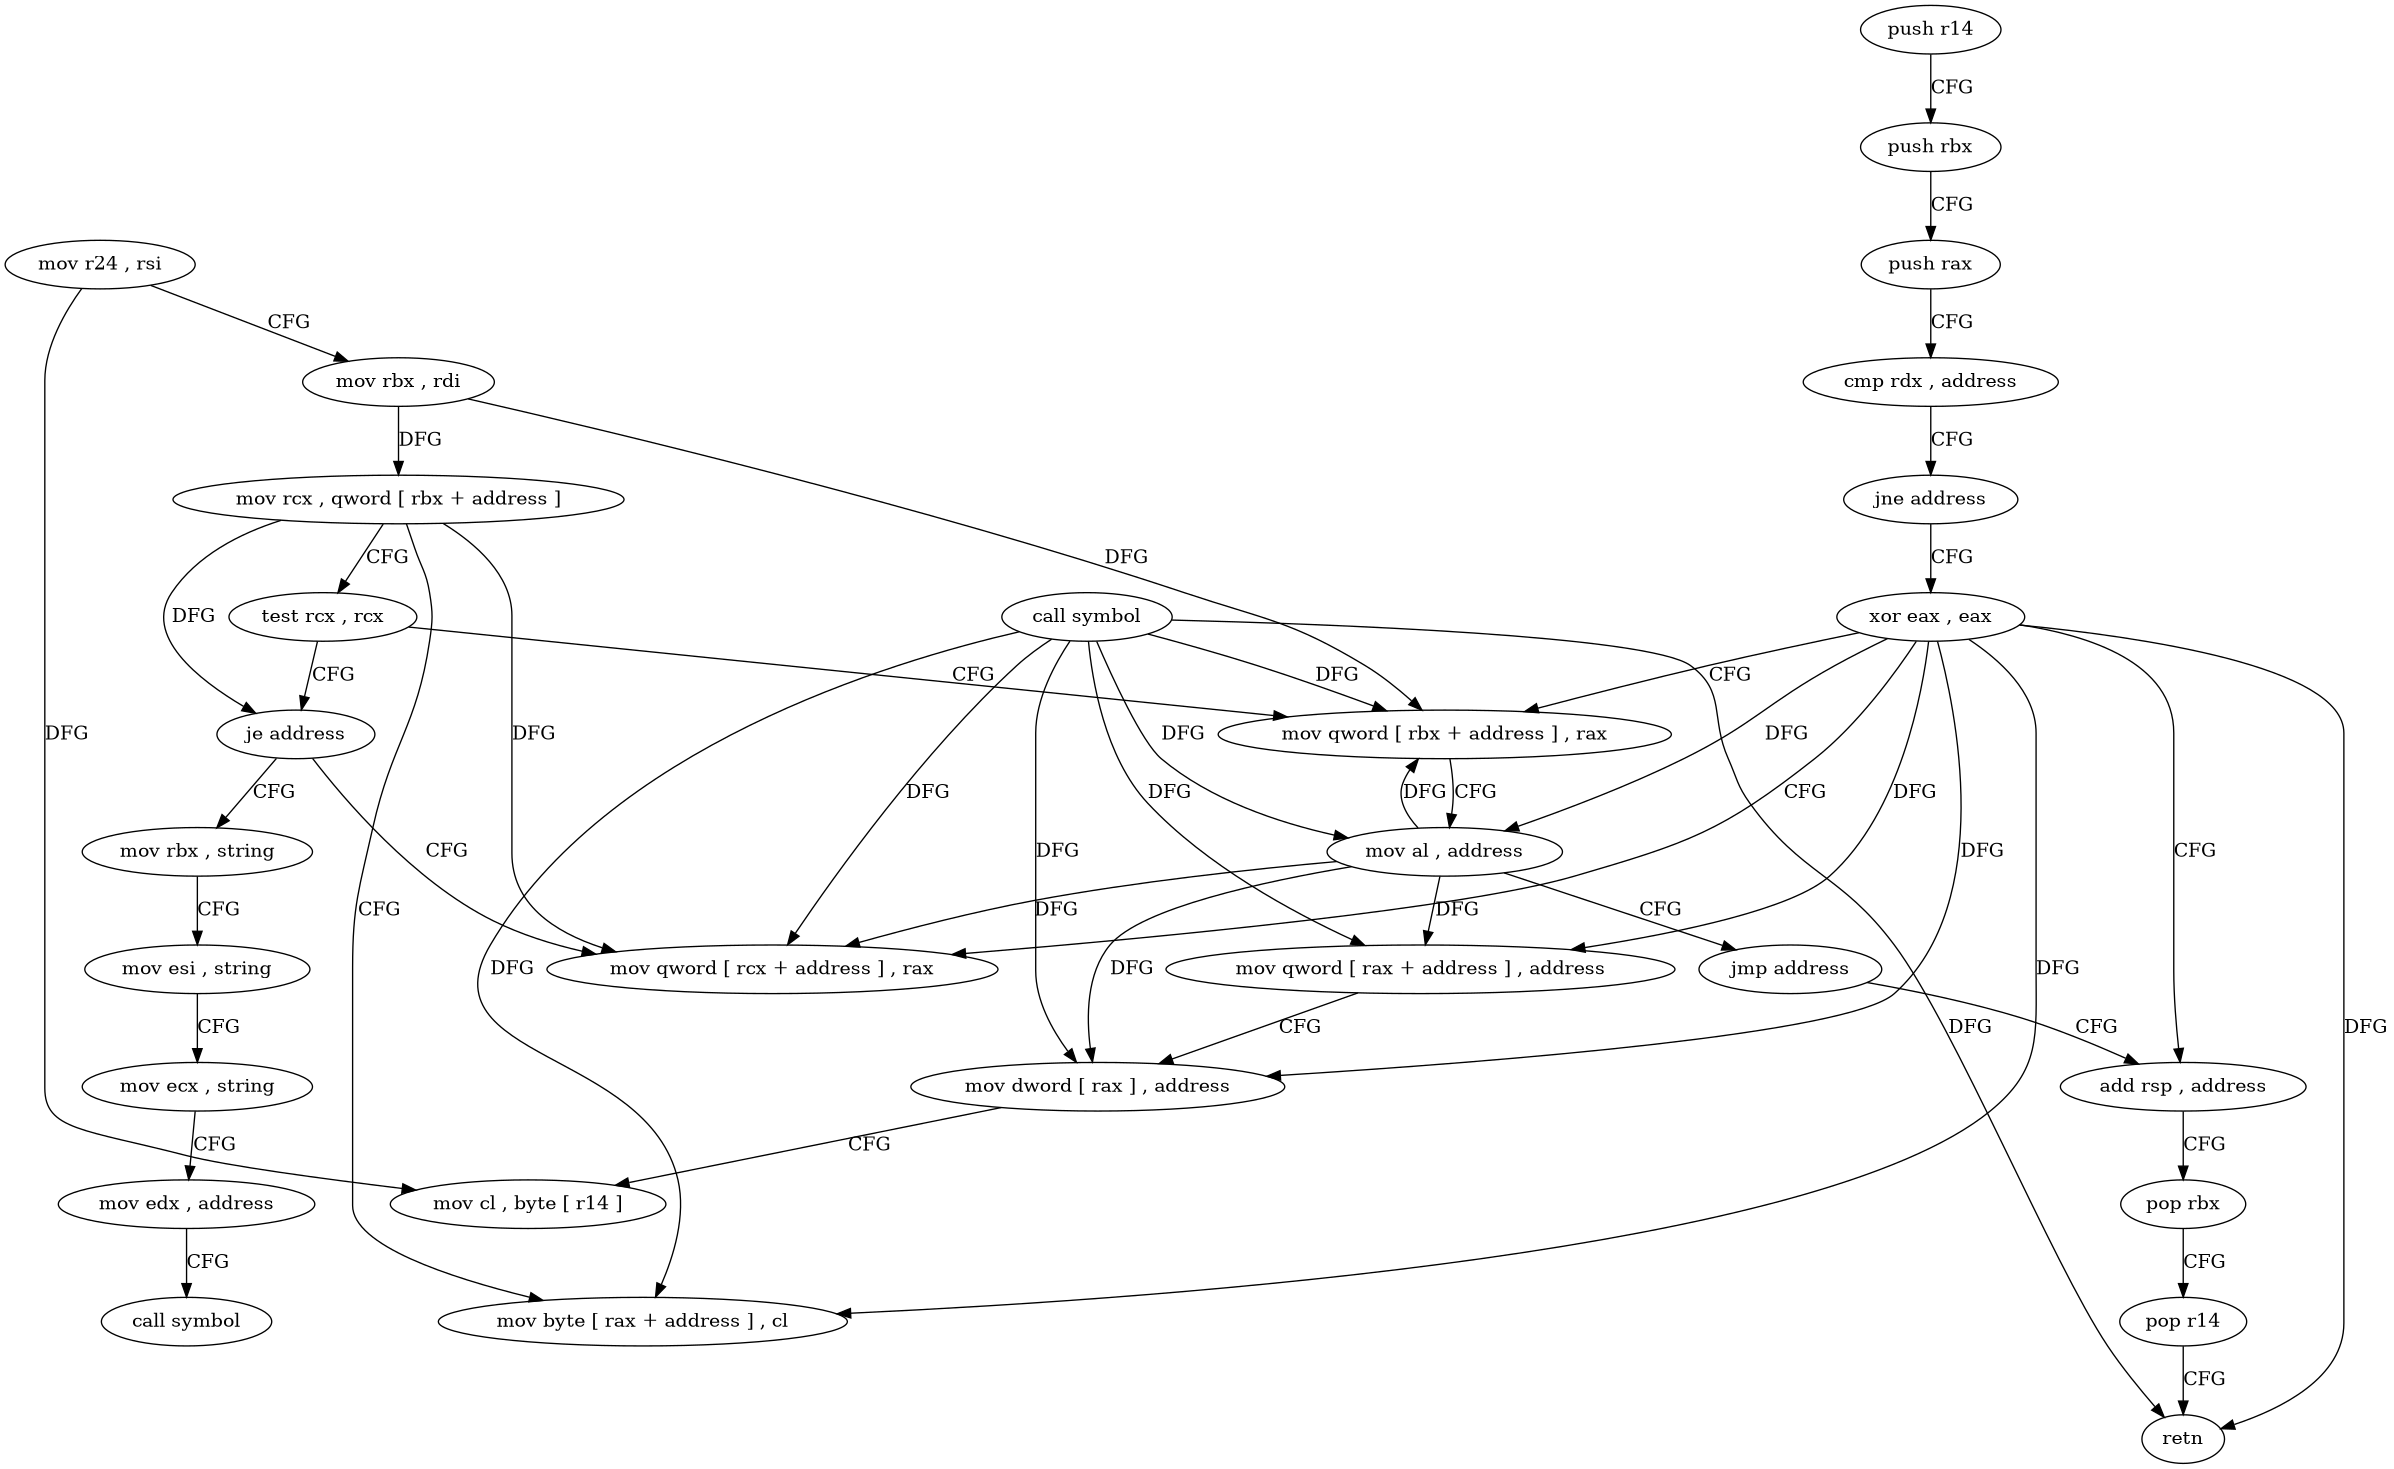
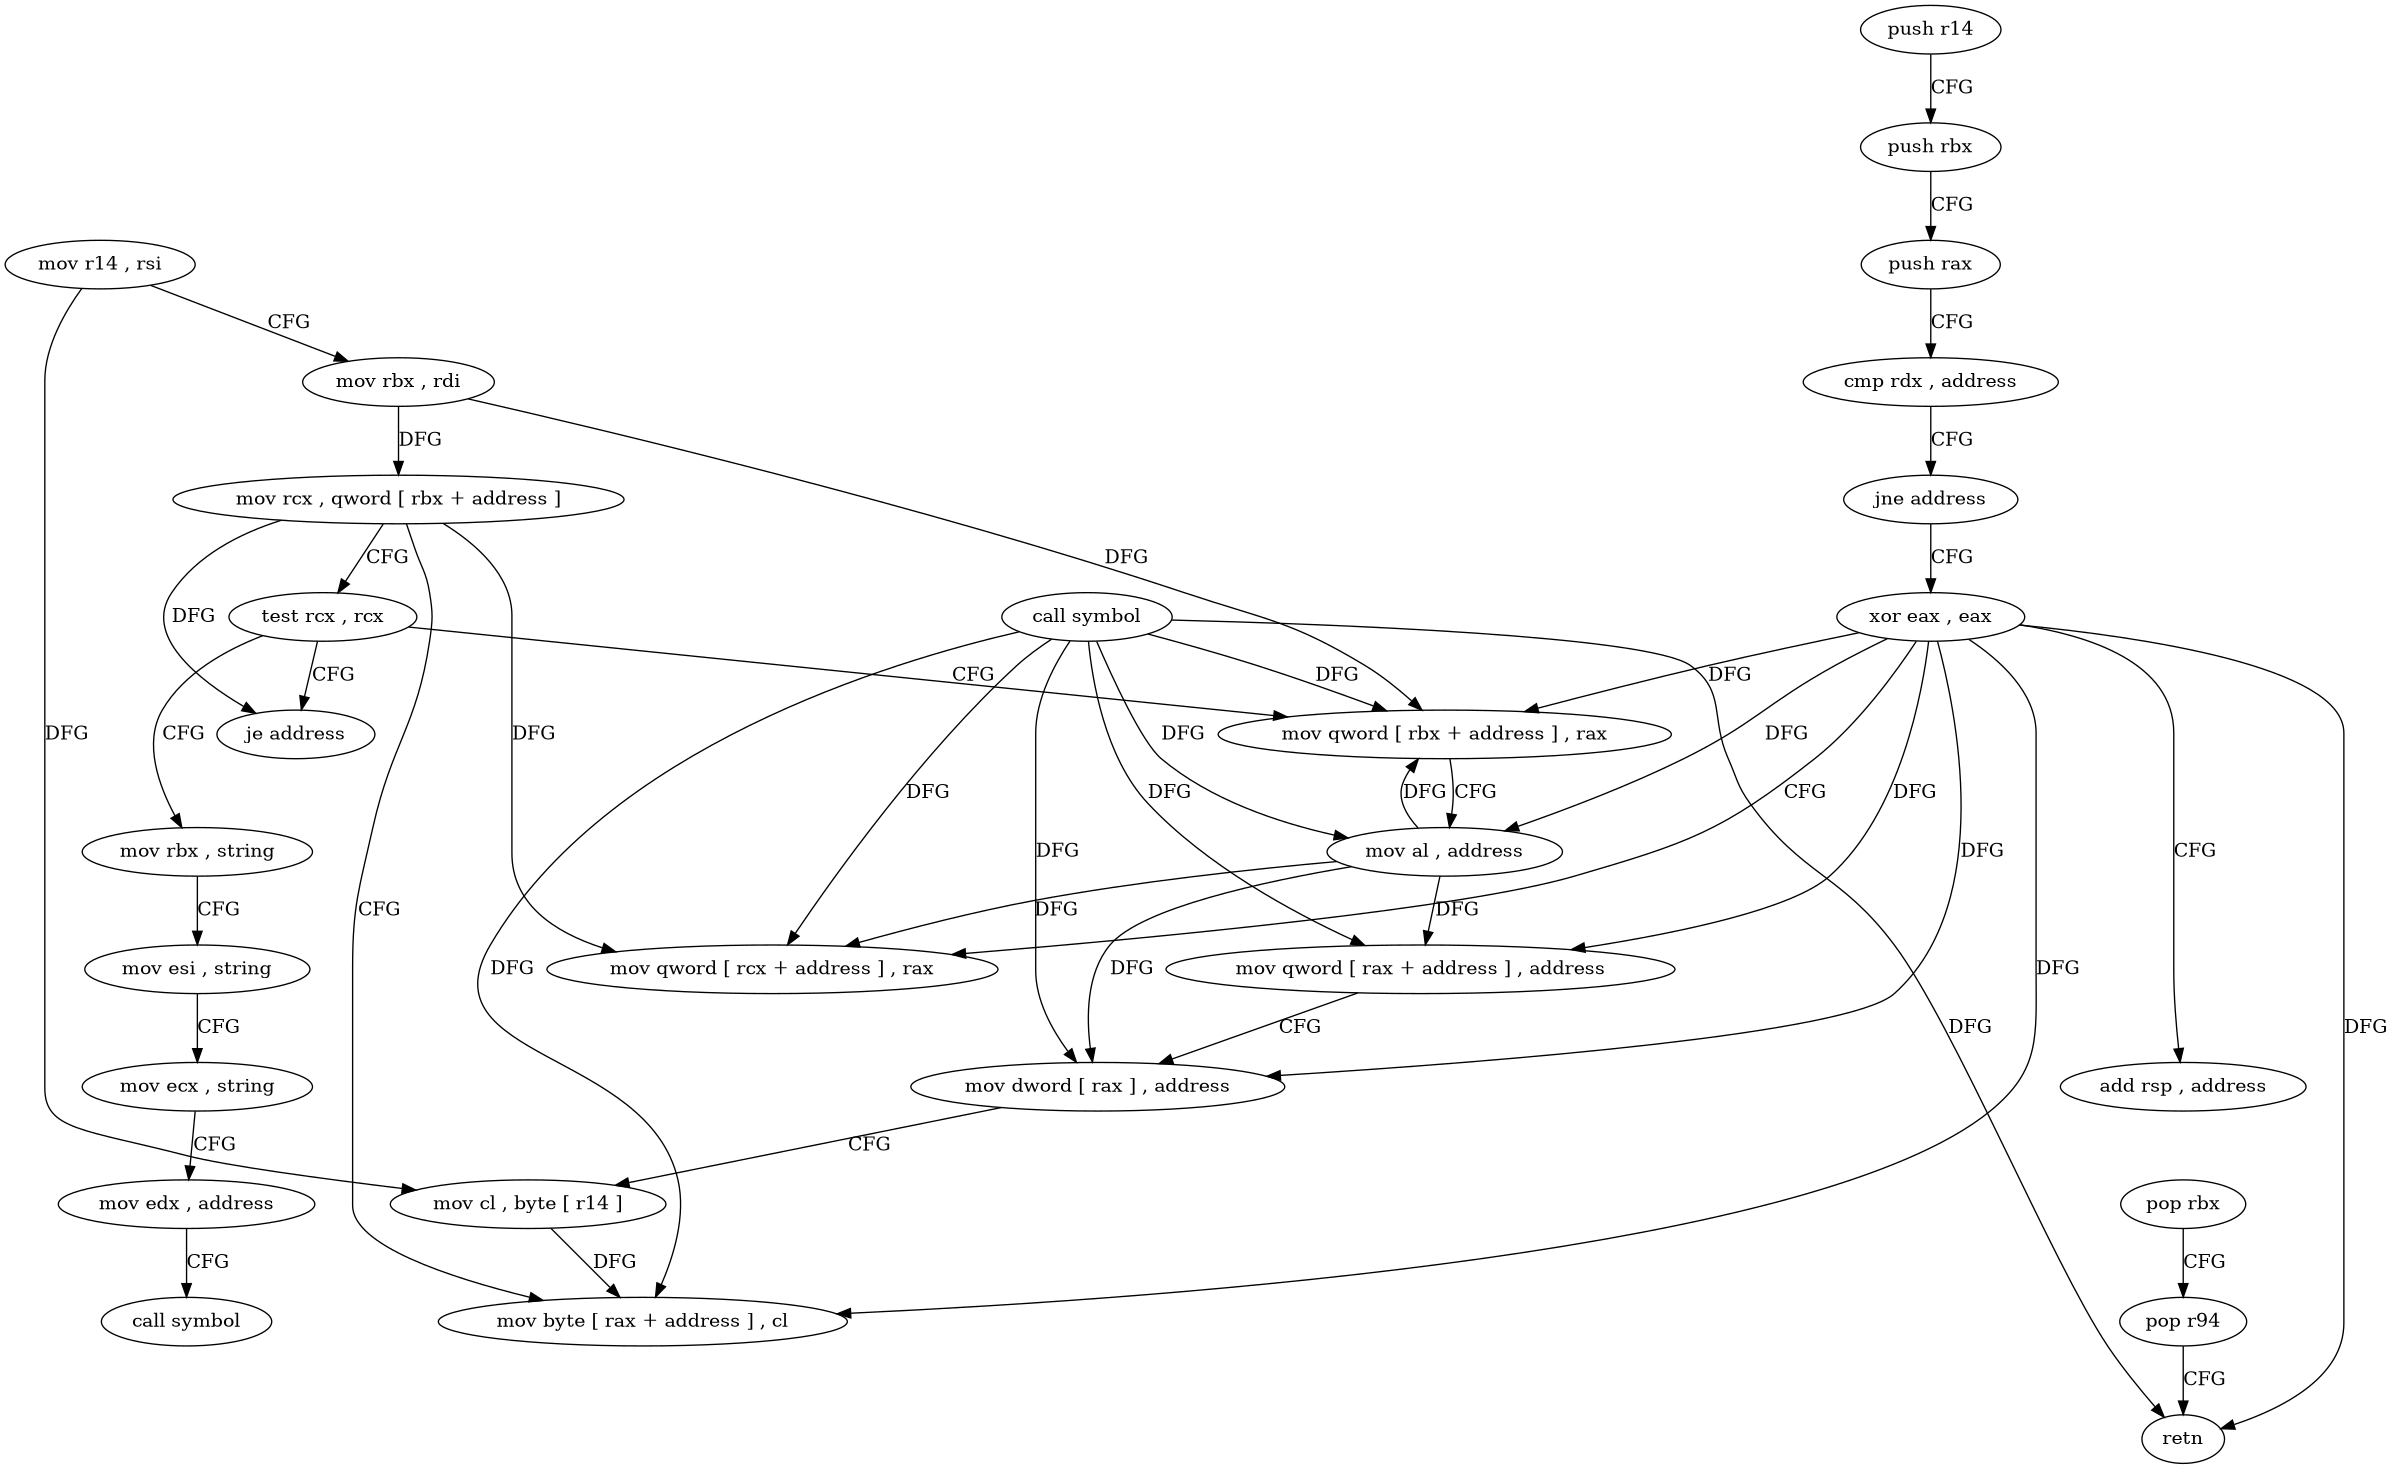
(100, 265) -> (100, 265)
(1730, 676) -> (1730, 676)
(251, 788) -> (167, 703)
(430, 880) -> none
(1790, 969) -> none
(2183, 1139) -> none
none -> (580, 1258)
(2183, 1322) -> (2183, 1322)
